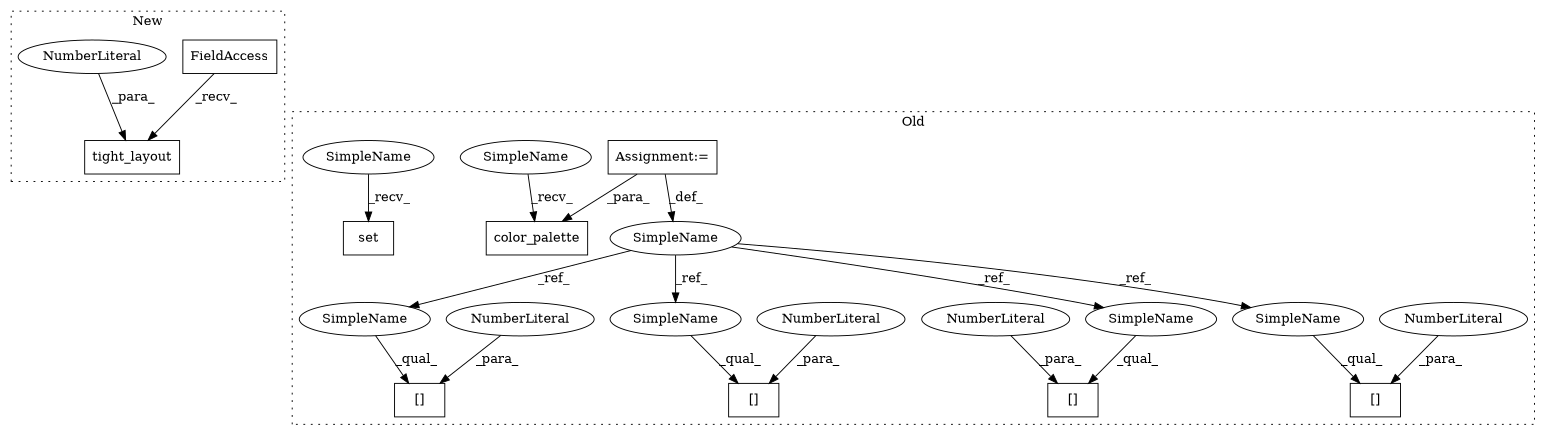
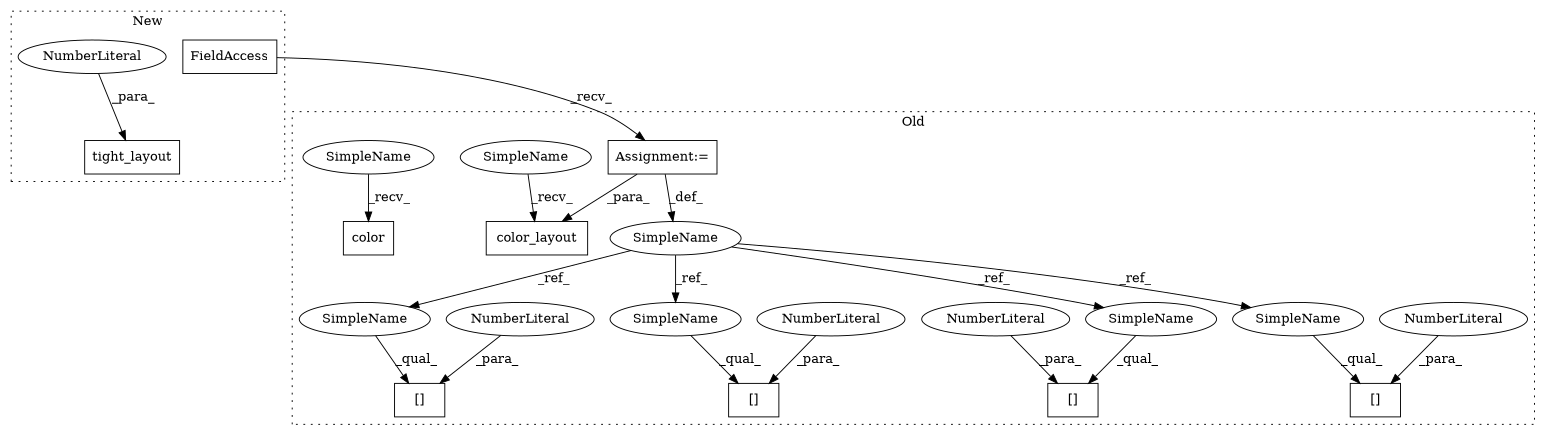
(184, 104) -> (462, 75)
(368, 238) -> (368, 238)
(537, 238) -> (537, 238)
